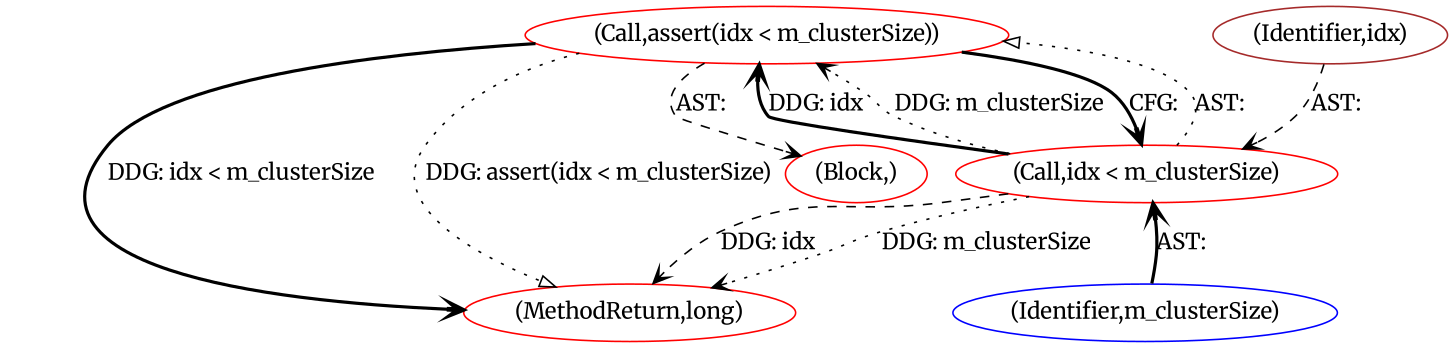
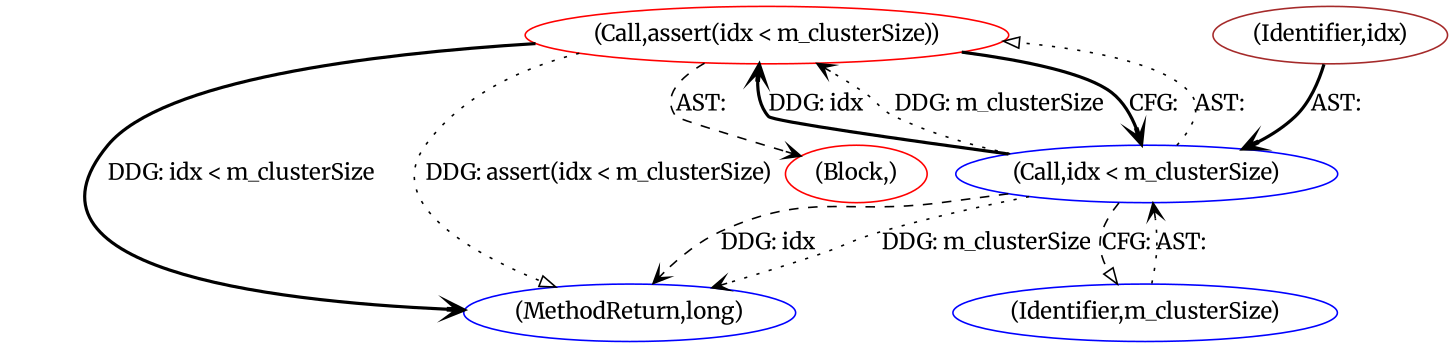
(1300, 111) -> (1300, 111)
(1147, 174) -> (1147, 174)
none -> (1101, 235)
(1157, 251) -> (1157, 251)
(630, 313) -> (630, 313)
